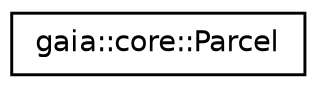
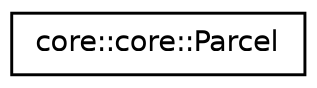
(158, 44) -> (158, 44)
